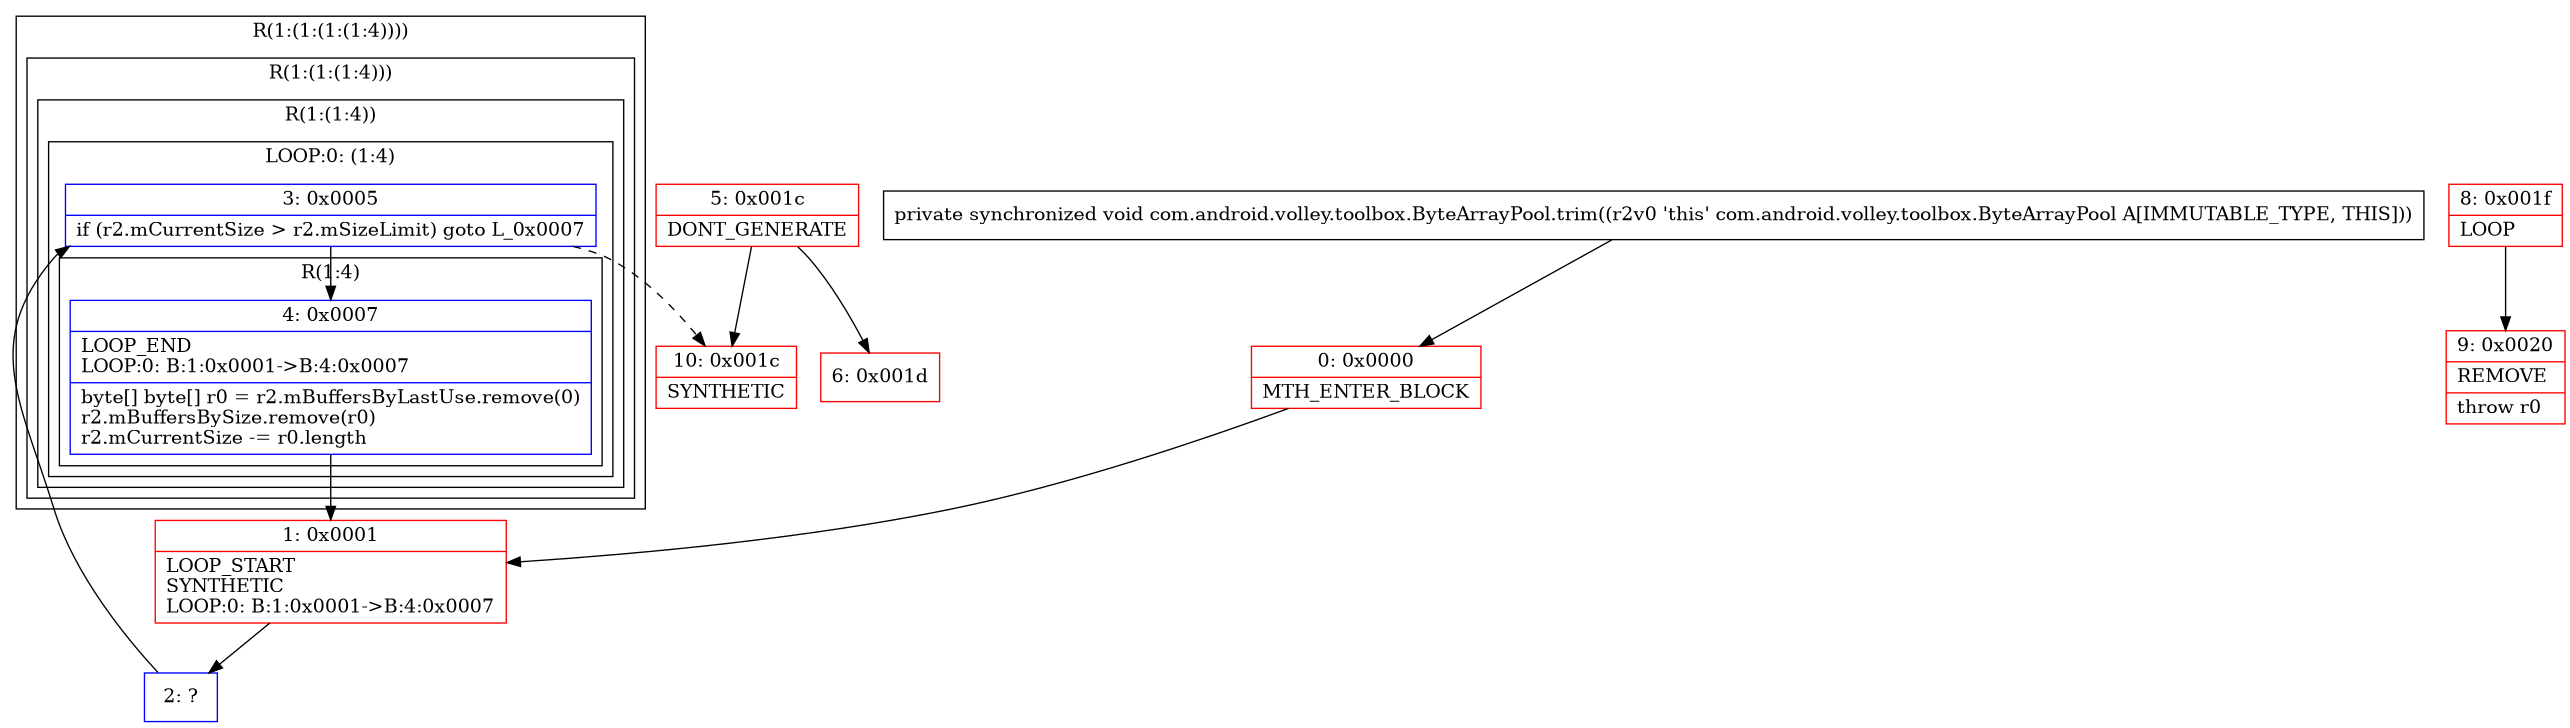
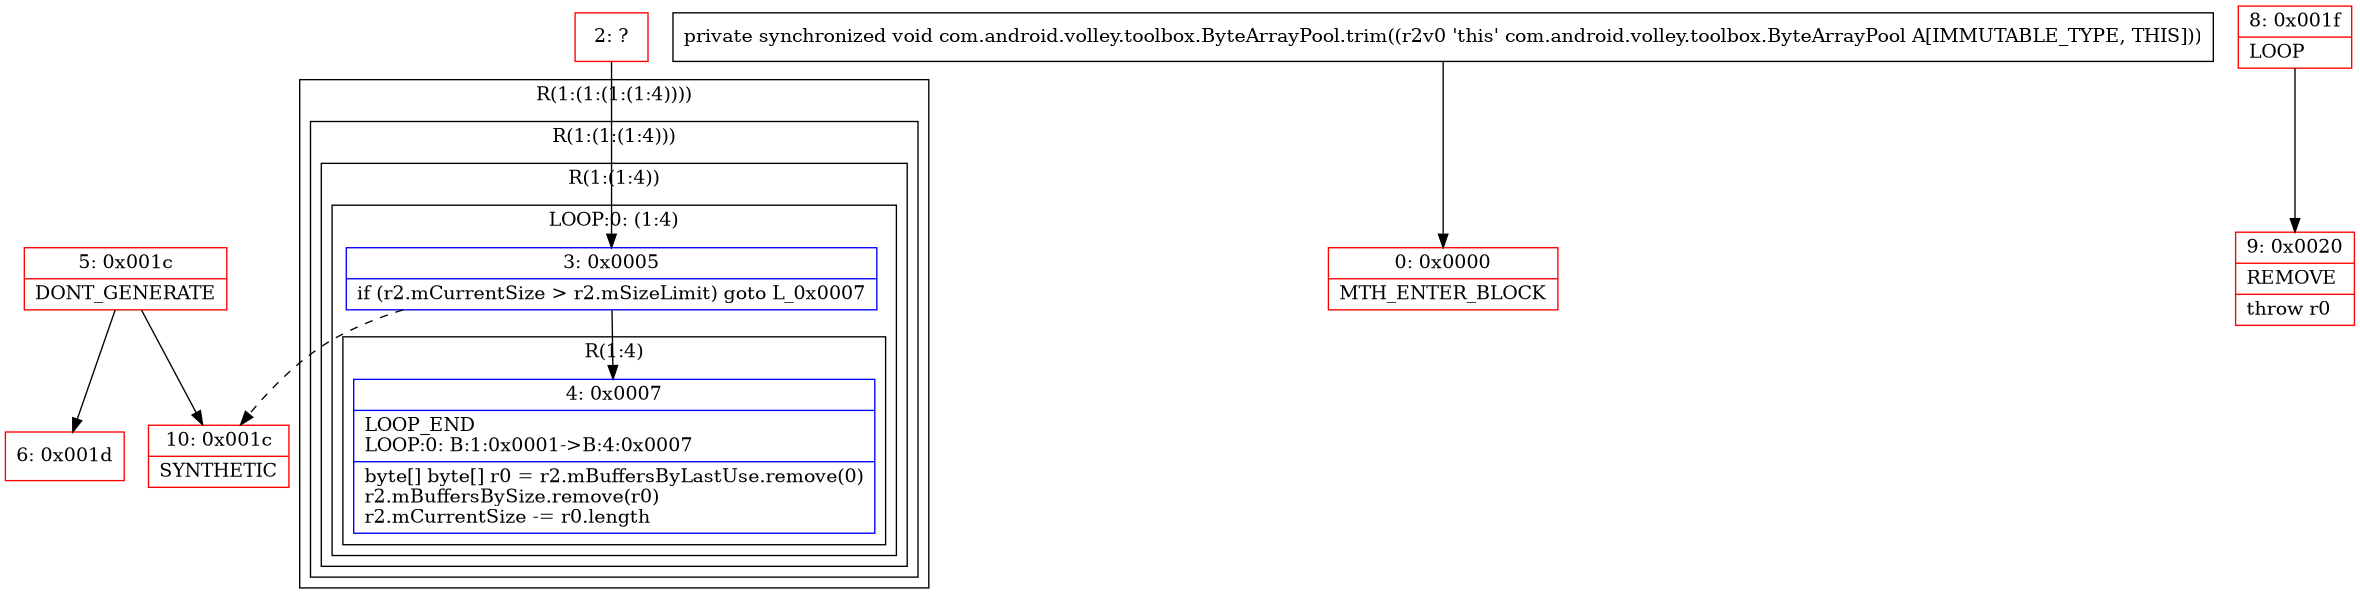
(331, 572) -> none
(181, 697) -> (612, 37)
